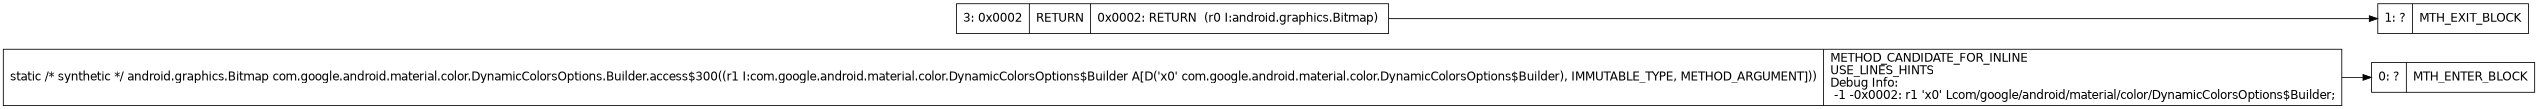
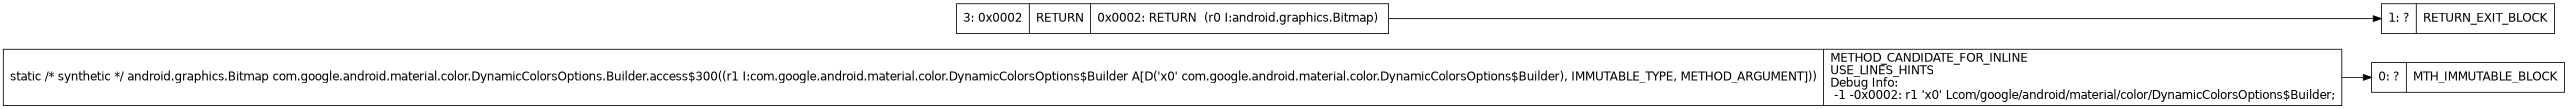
(2471, 18) -> (2485, 18)
(2471, 77) -> (2485, 77)
